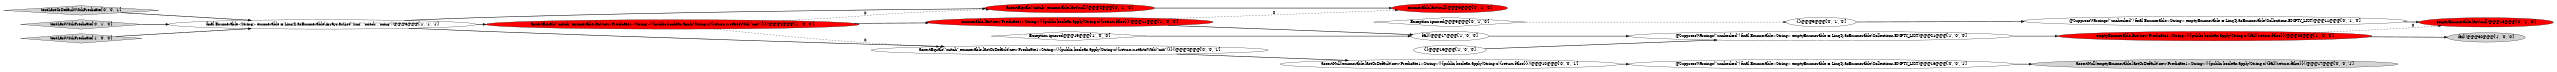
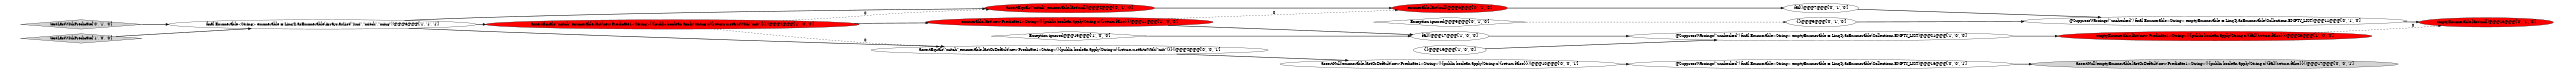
none -> (1821, 8)
(81, 10) -> none
(2486, 37) -> none
